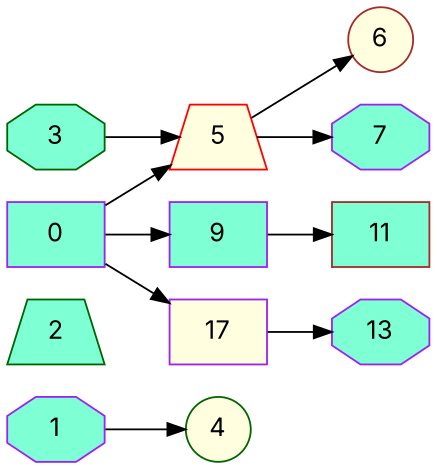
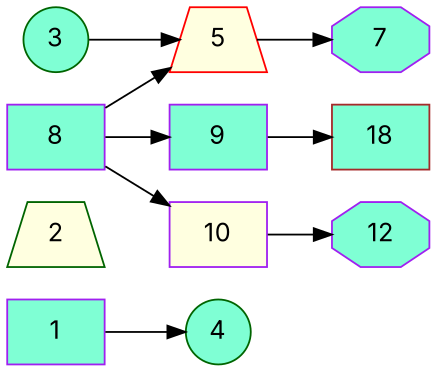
(381, 40) -> none
(56, 137) -> (56, 40)
(56, 235) -> (56, 137)
(381, 235) -> (381, 137)
(56, 332) -> (56, 235)
(218, 332) -> (218, 235)
(381, 332) -> (381, 235)
(56, 429) -> (56, 332)
(218, 429) -> (218, 332)
